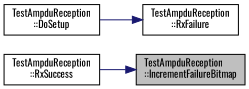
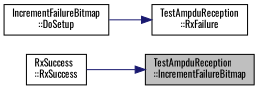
(52, 20) -> (56, 20)
(52, 70) -> (56, 70)
